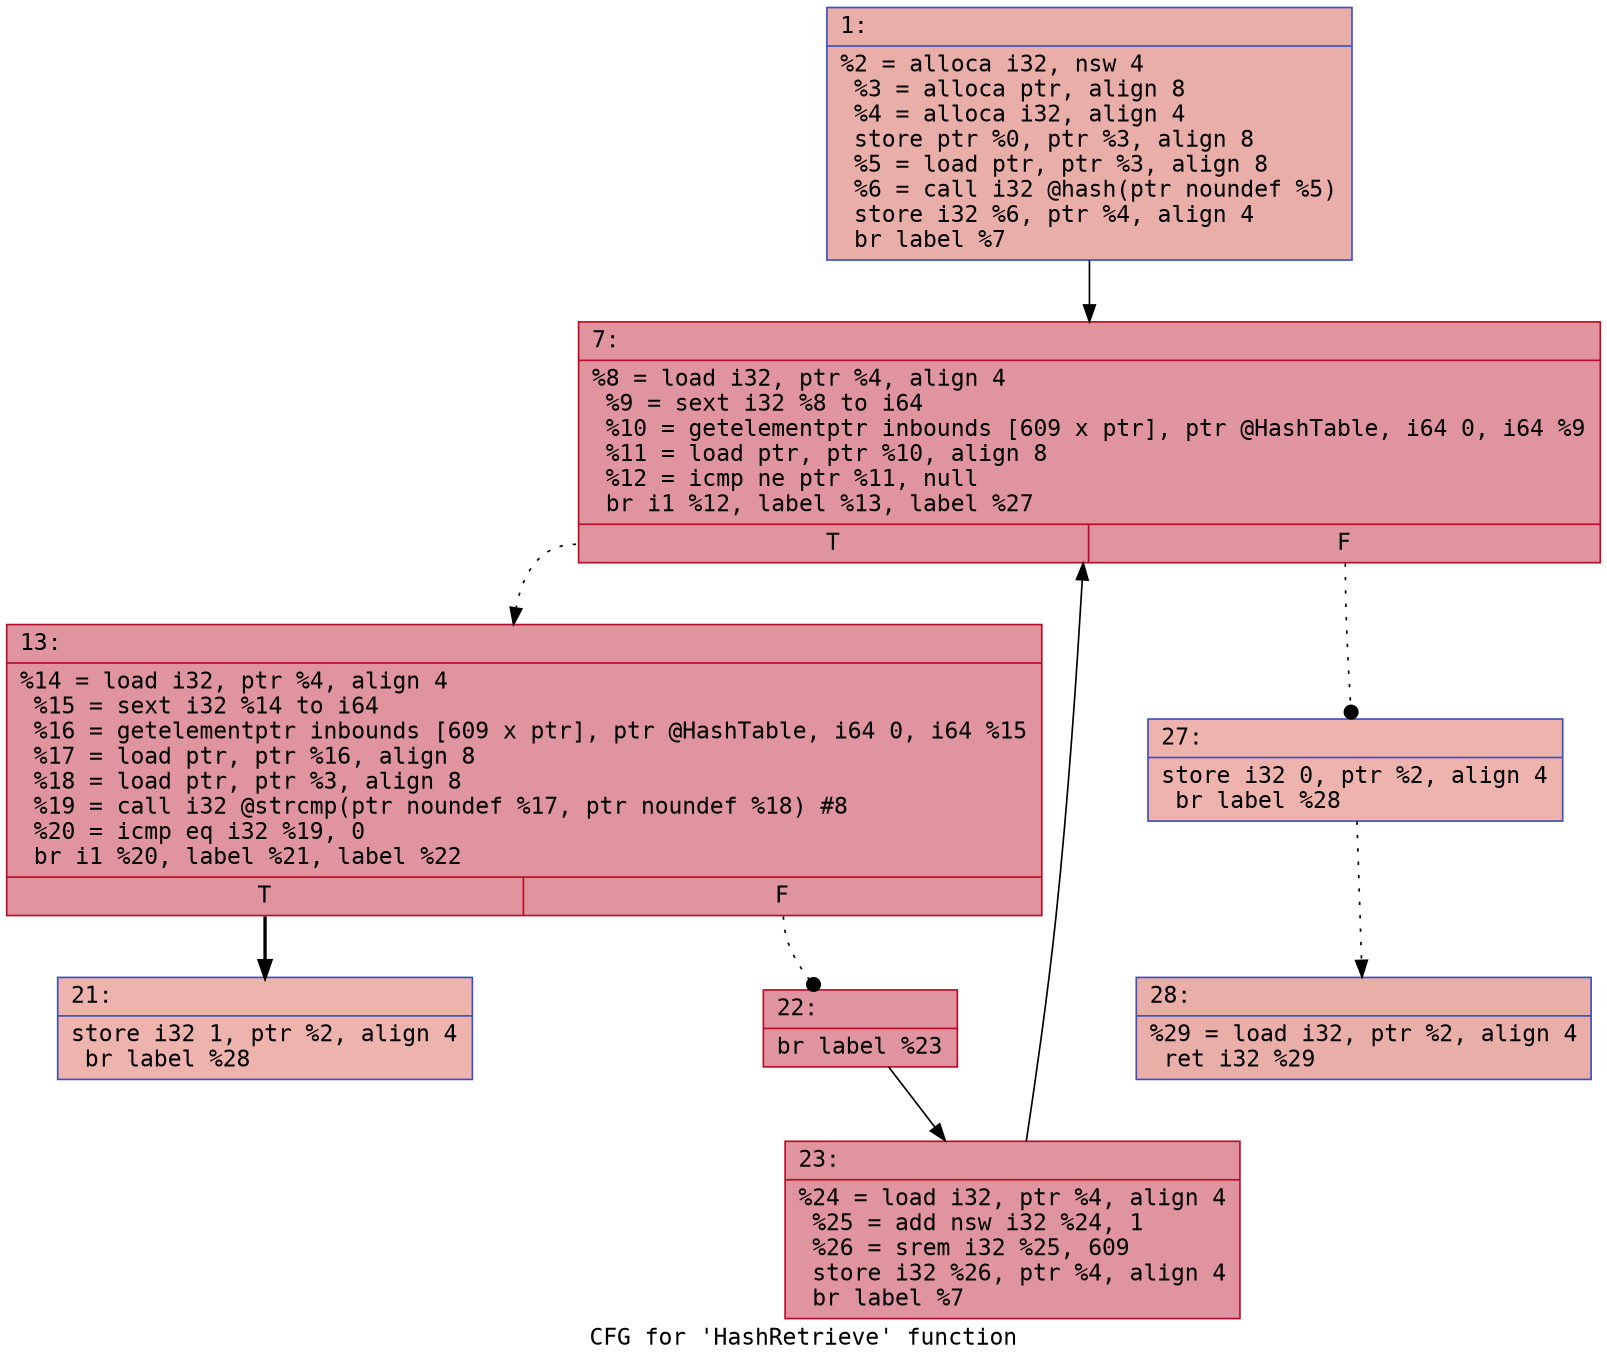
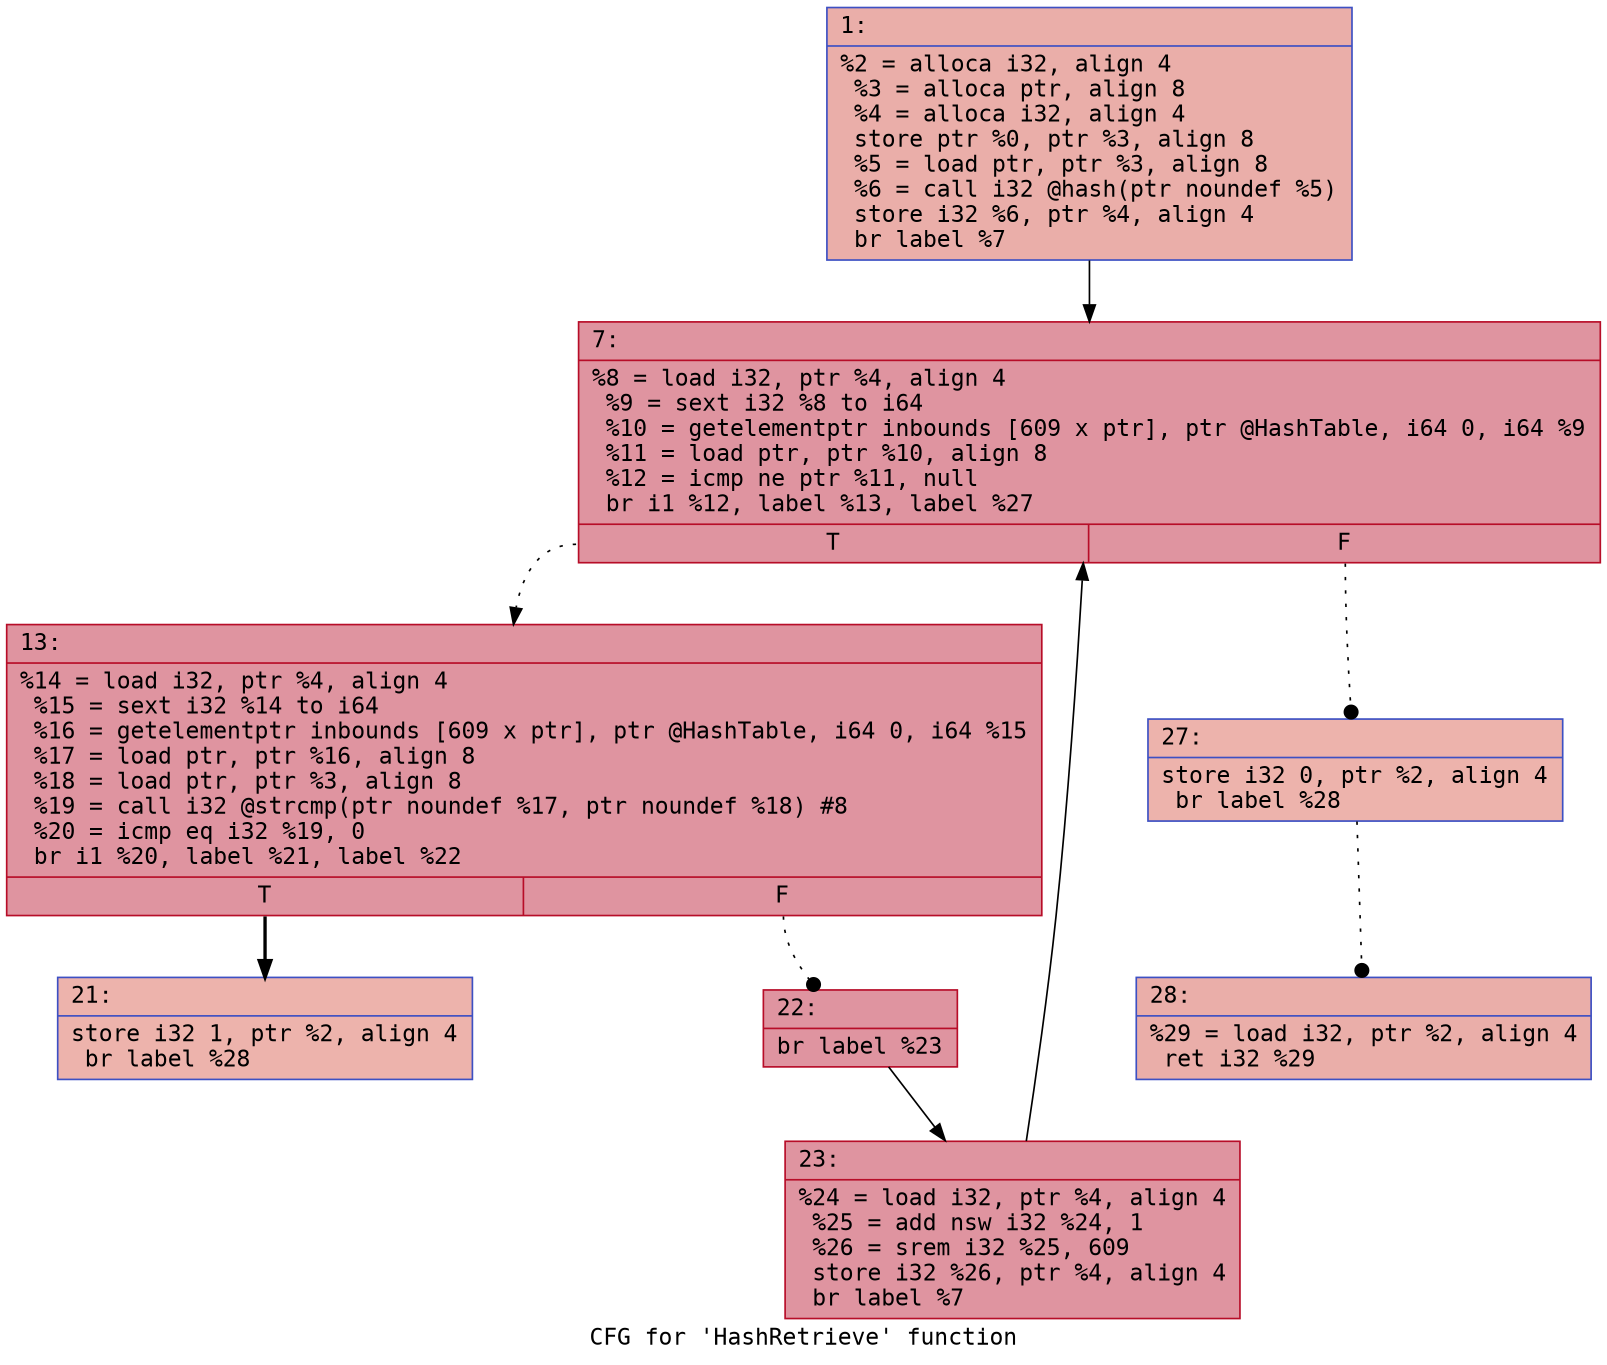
(992, 64) -> (1007, 64)
(1359, 891) -> (1359, 892)
